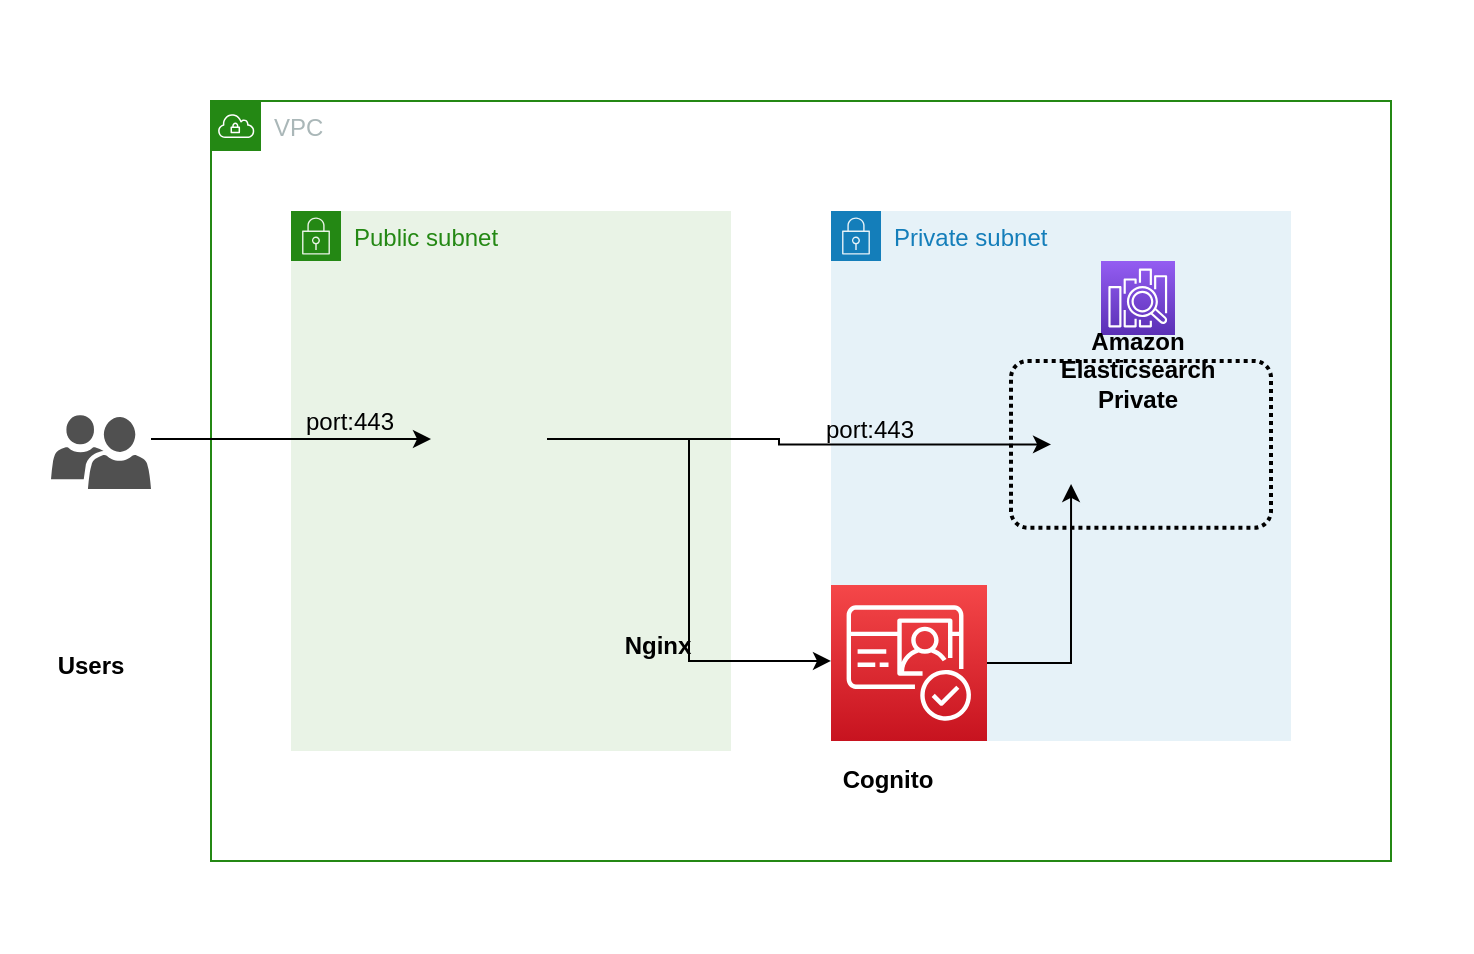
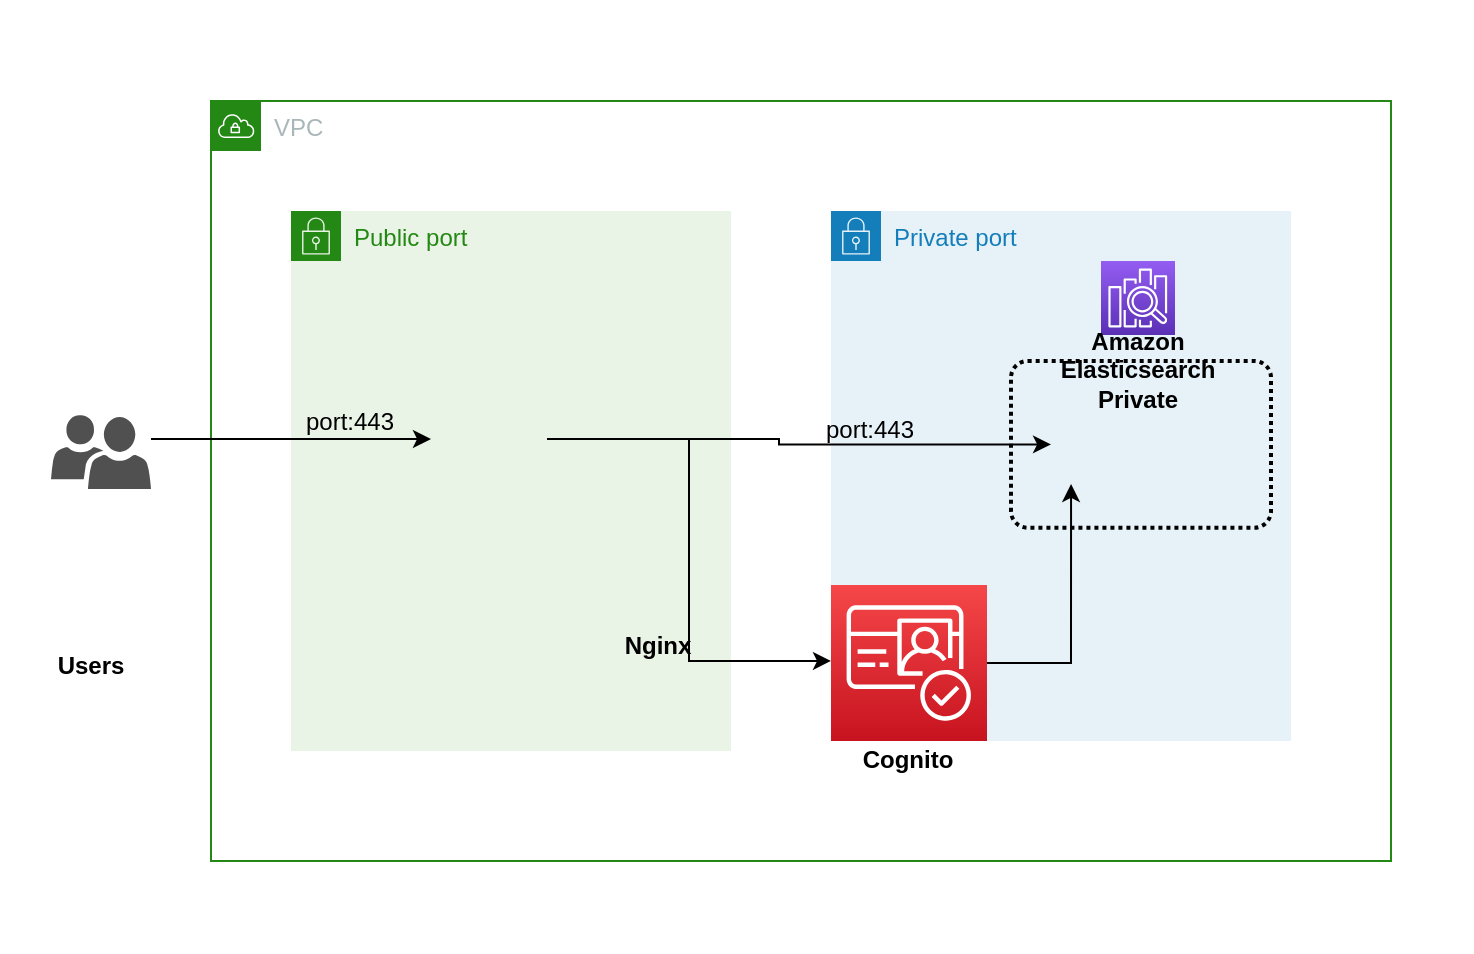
(433, 239) -> (420, 239)
(983, 239) -> (969, 239)
(889, 781) -> (909, 761)
